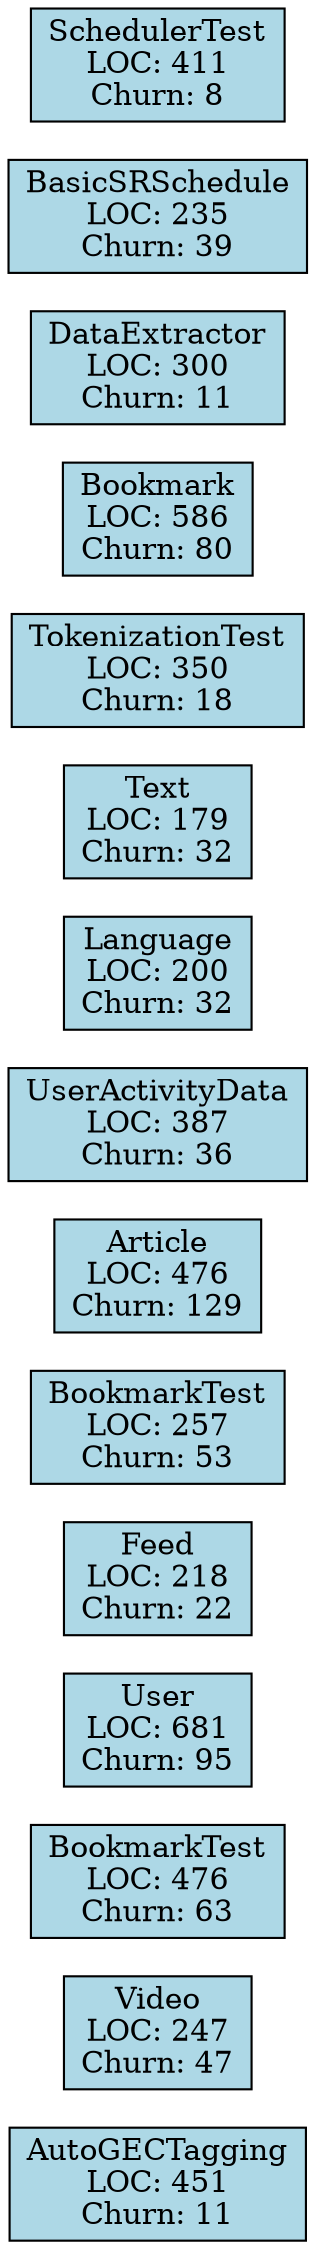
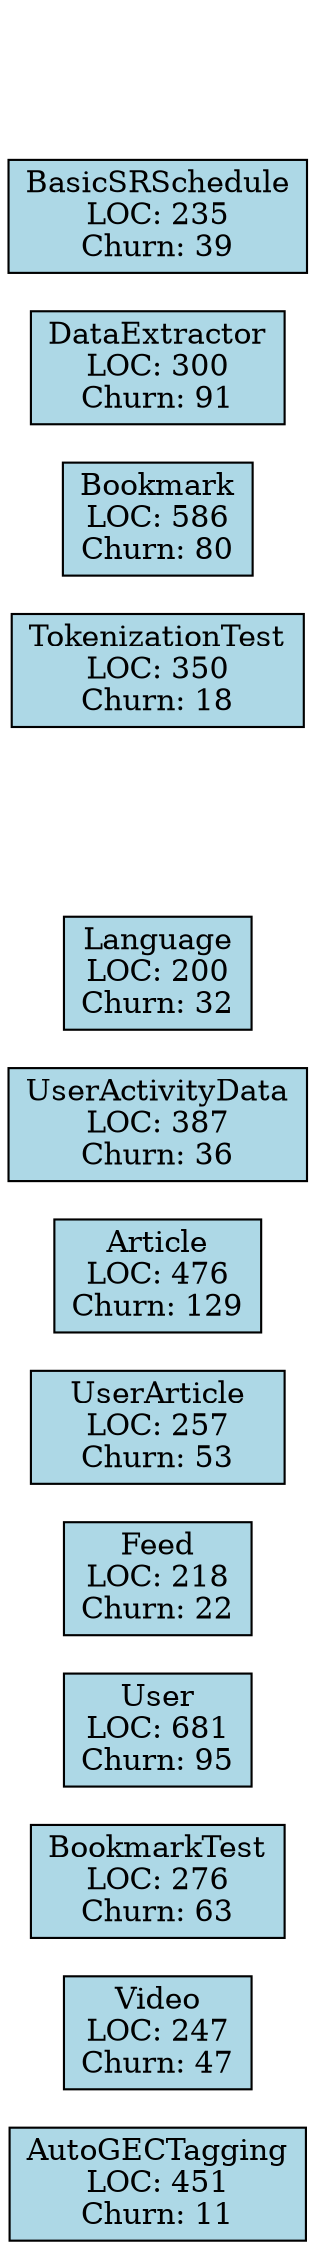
(158, 65) -> none
(158, 368) -> (158, 368)
(158, 822) -> none
(158, 1427) -> (158, 1427)
(158, 1881) -> (158, 1881)
